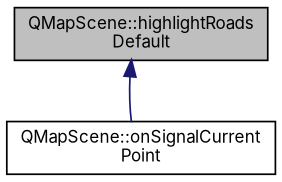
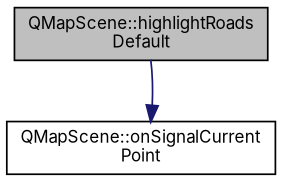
(130, 99) -> (152, 82)
